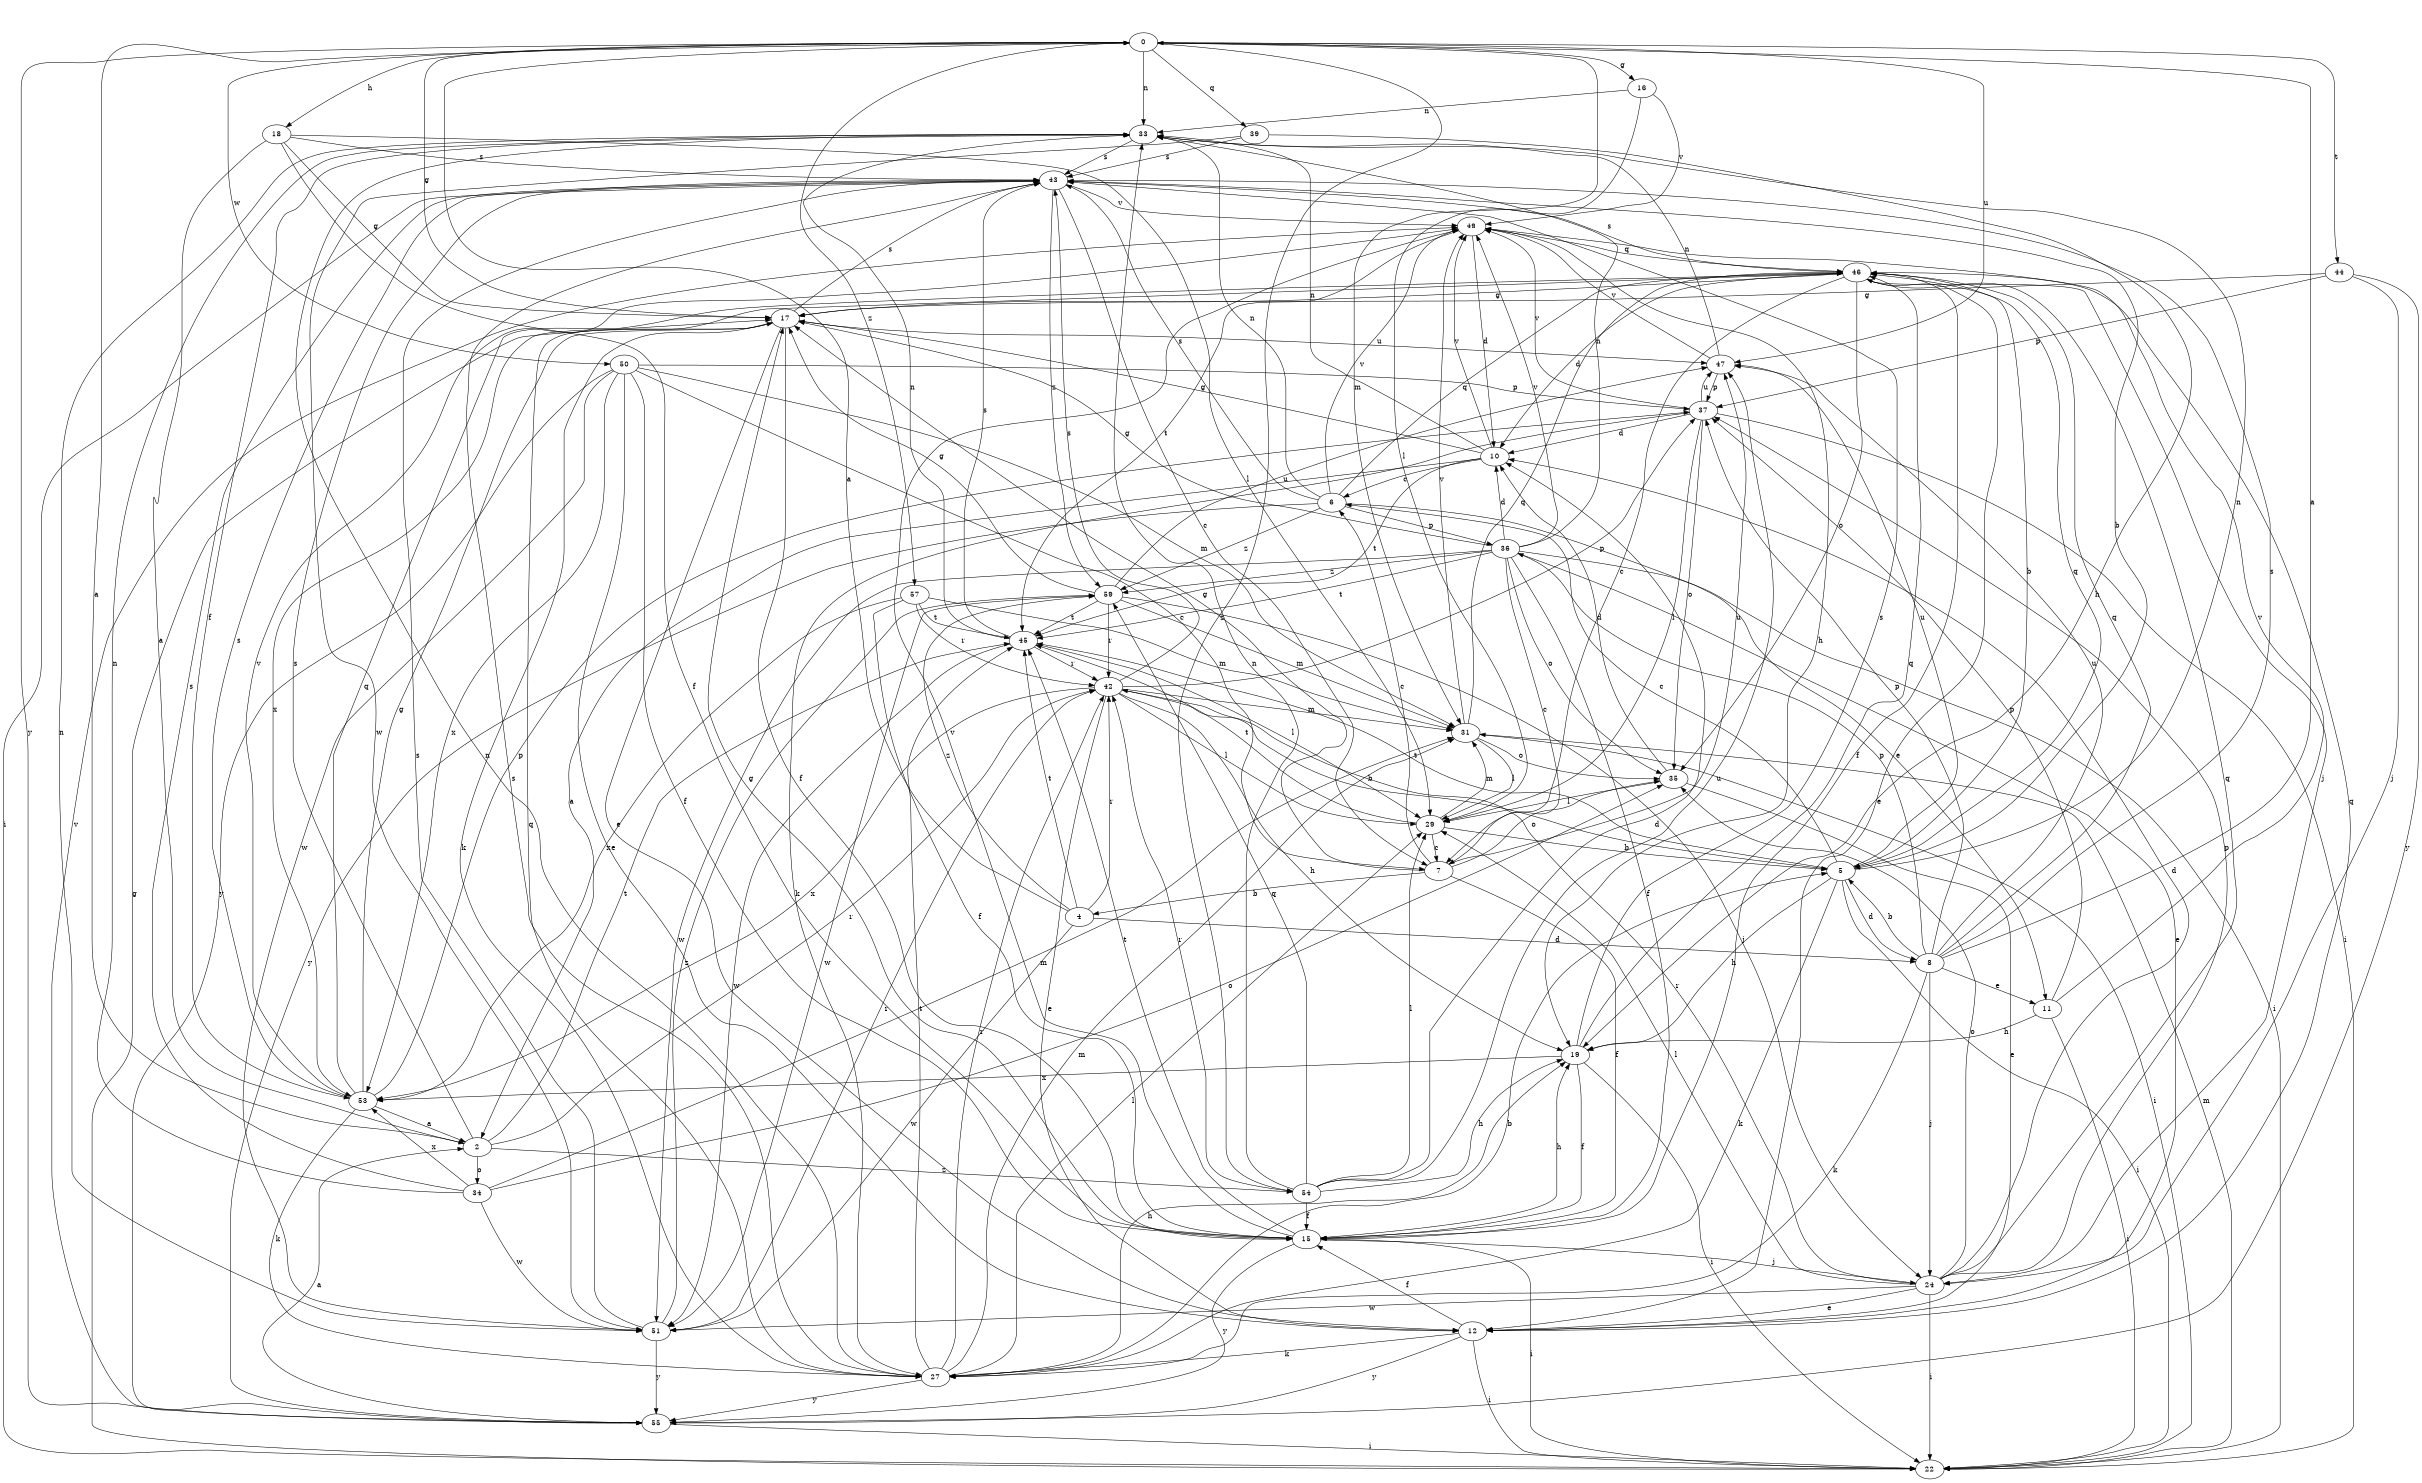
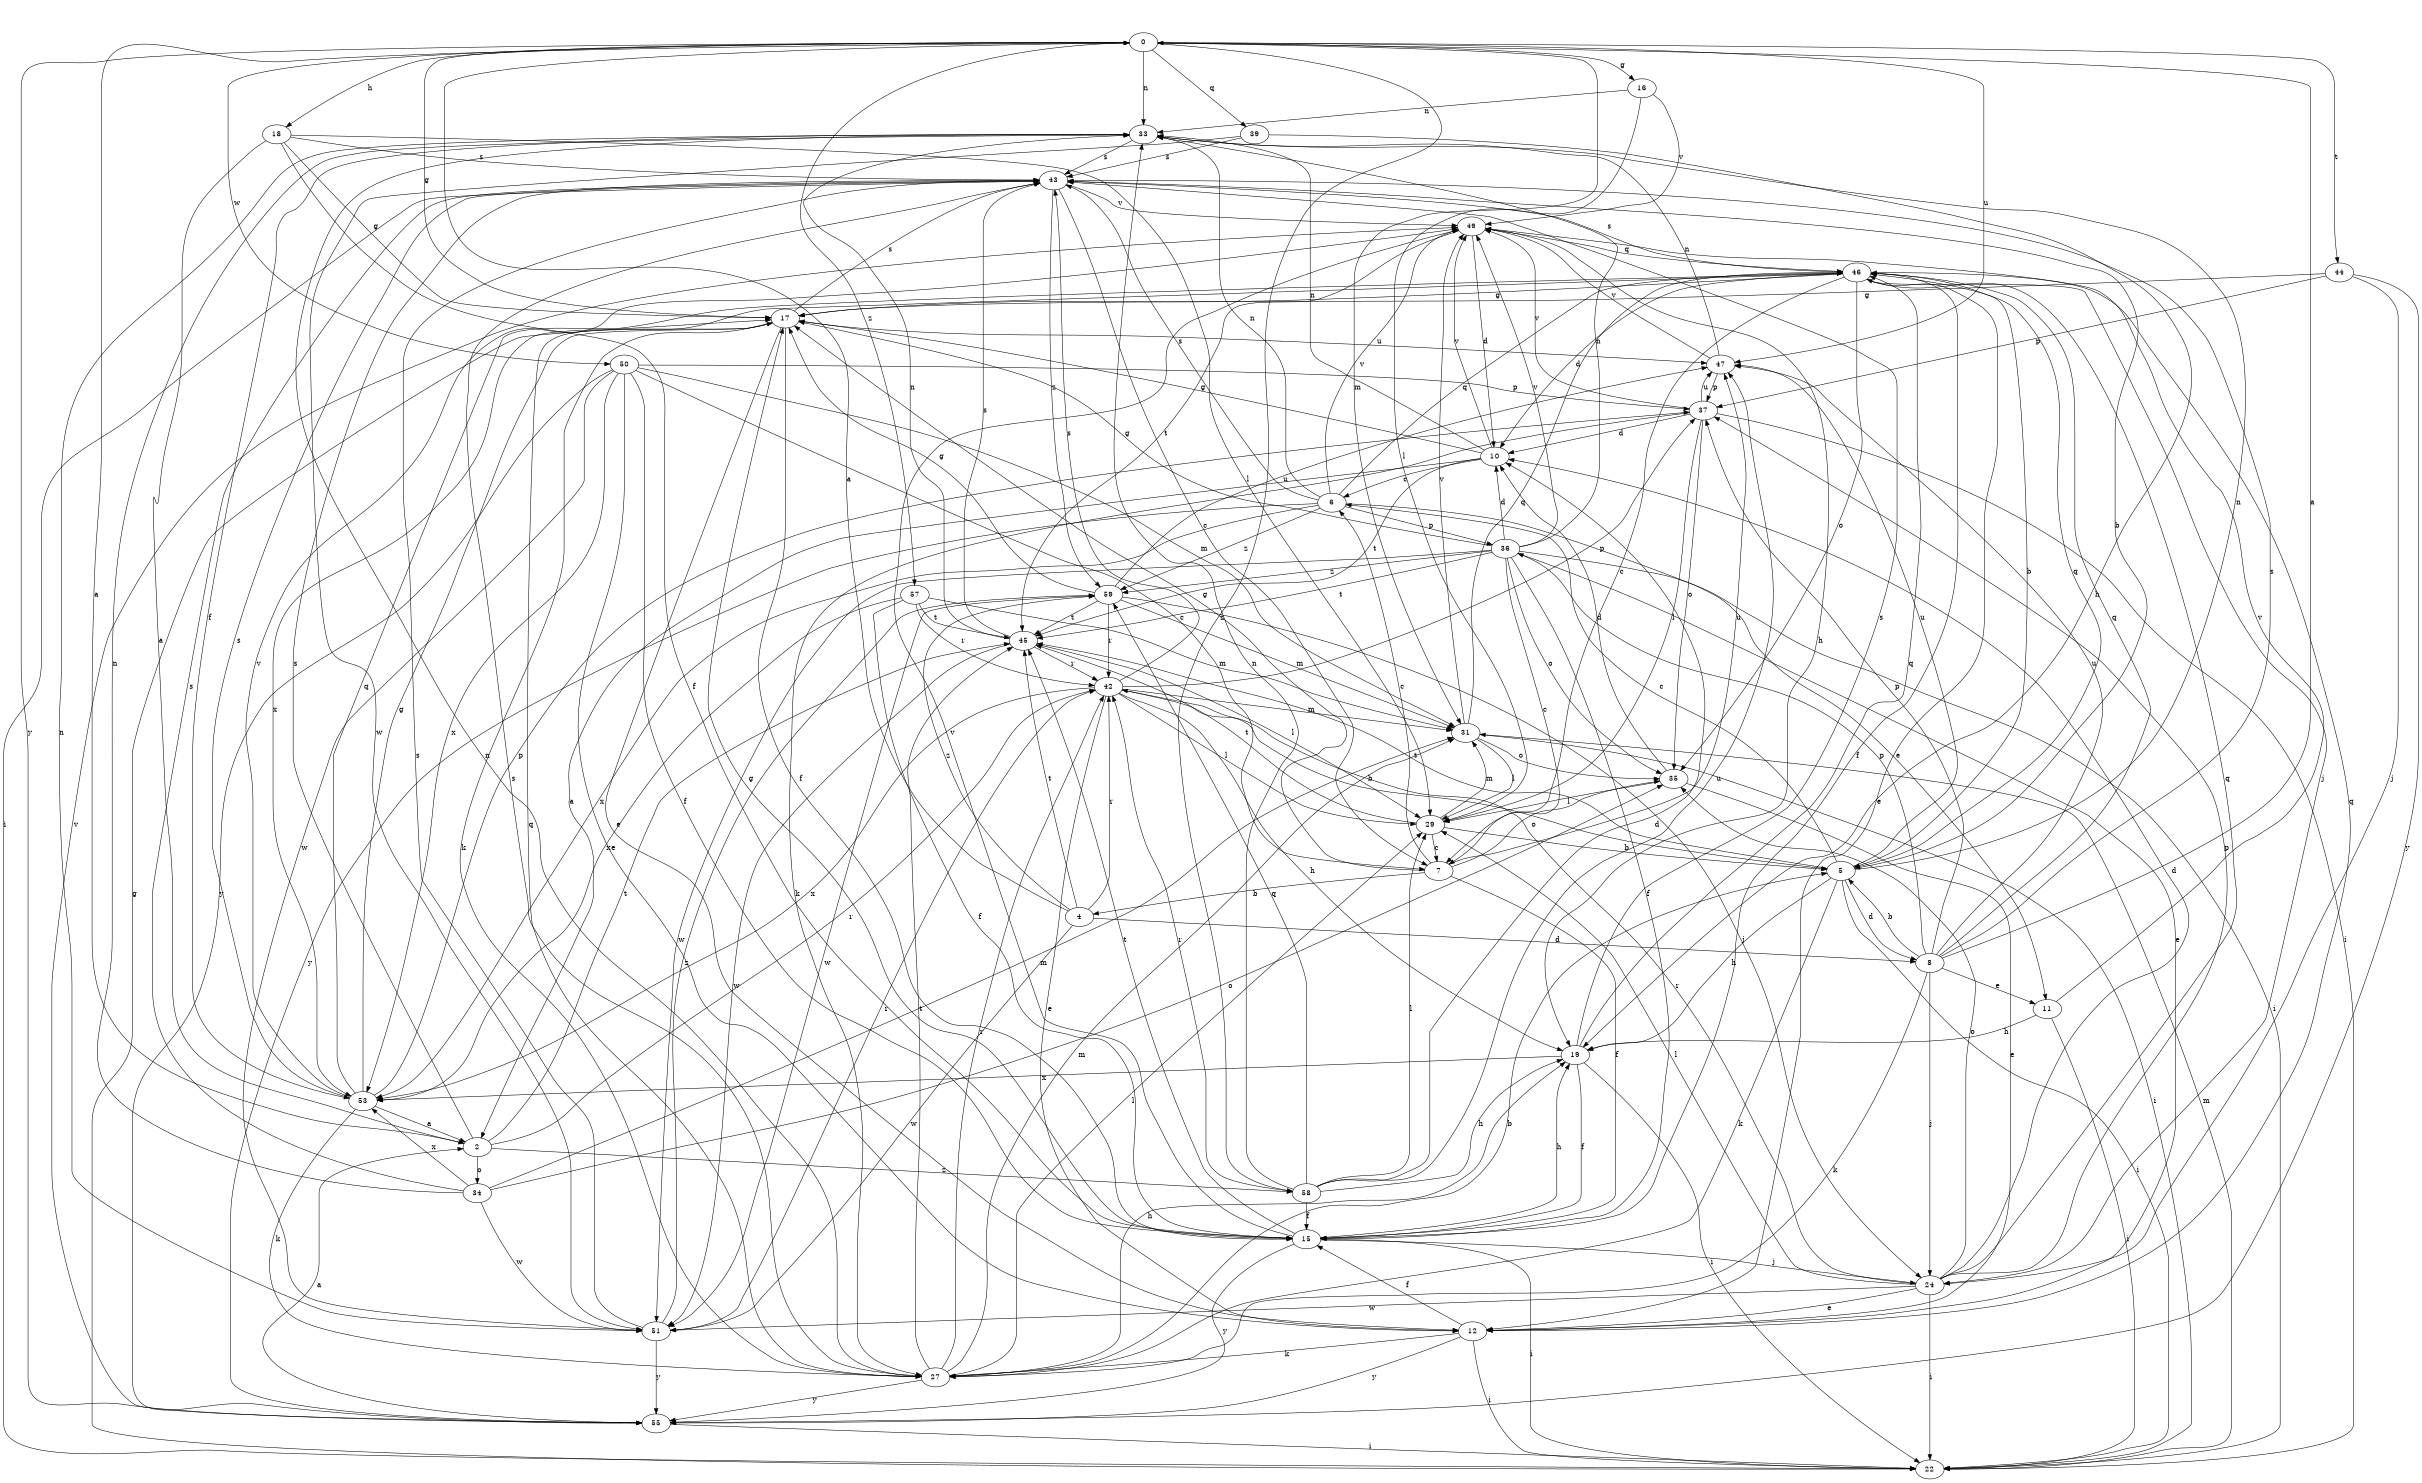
none -> (742, 633)
(1976, 672) -> none
(1307, 1193) -> (1307, 1193)
